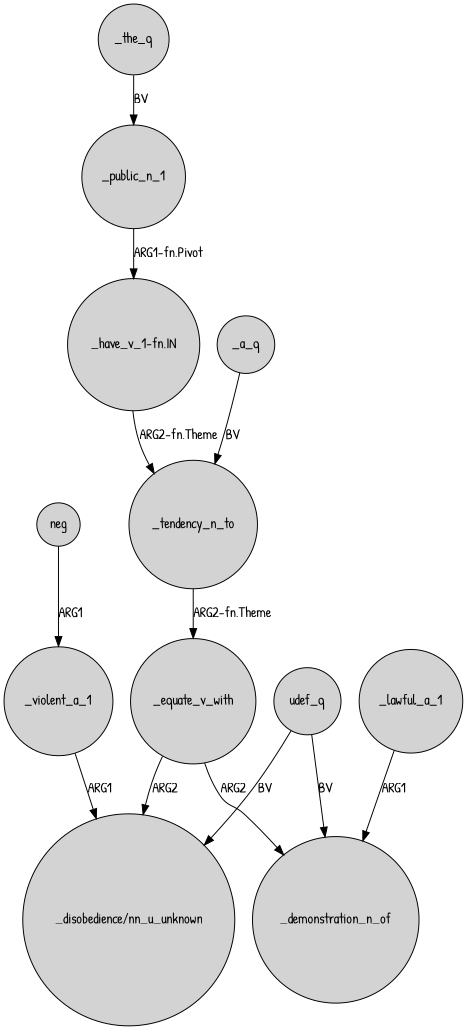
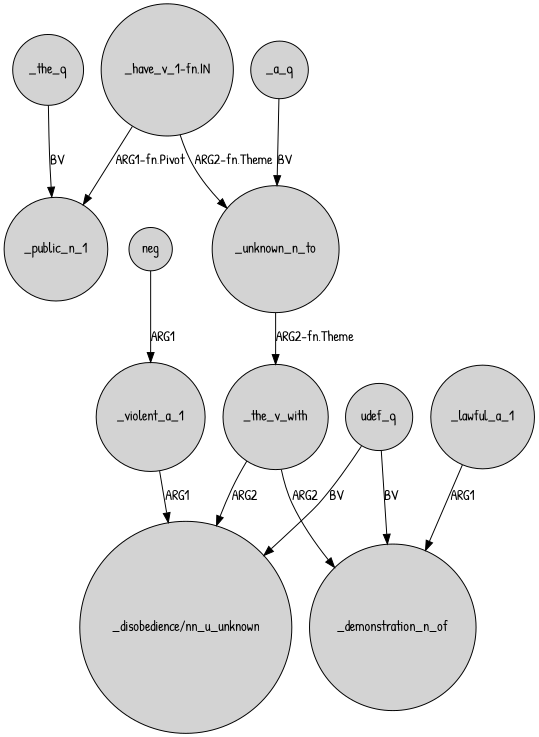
(134, 249) -> (111, 161)
(193, 525) -> (276, 249)
(193, 701) -> (276, 417)
